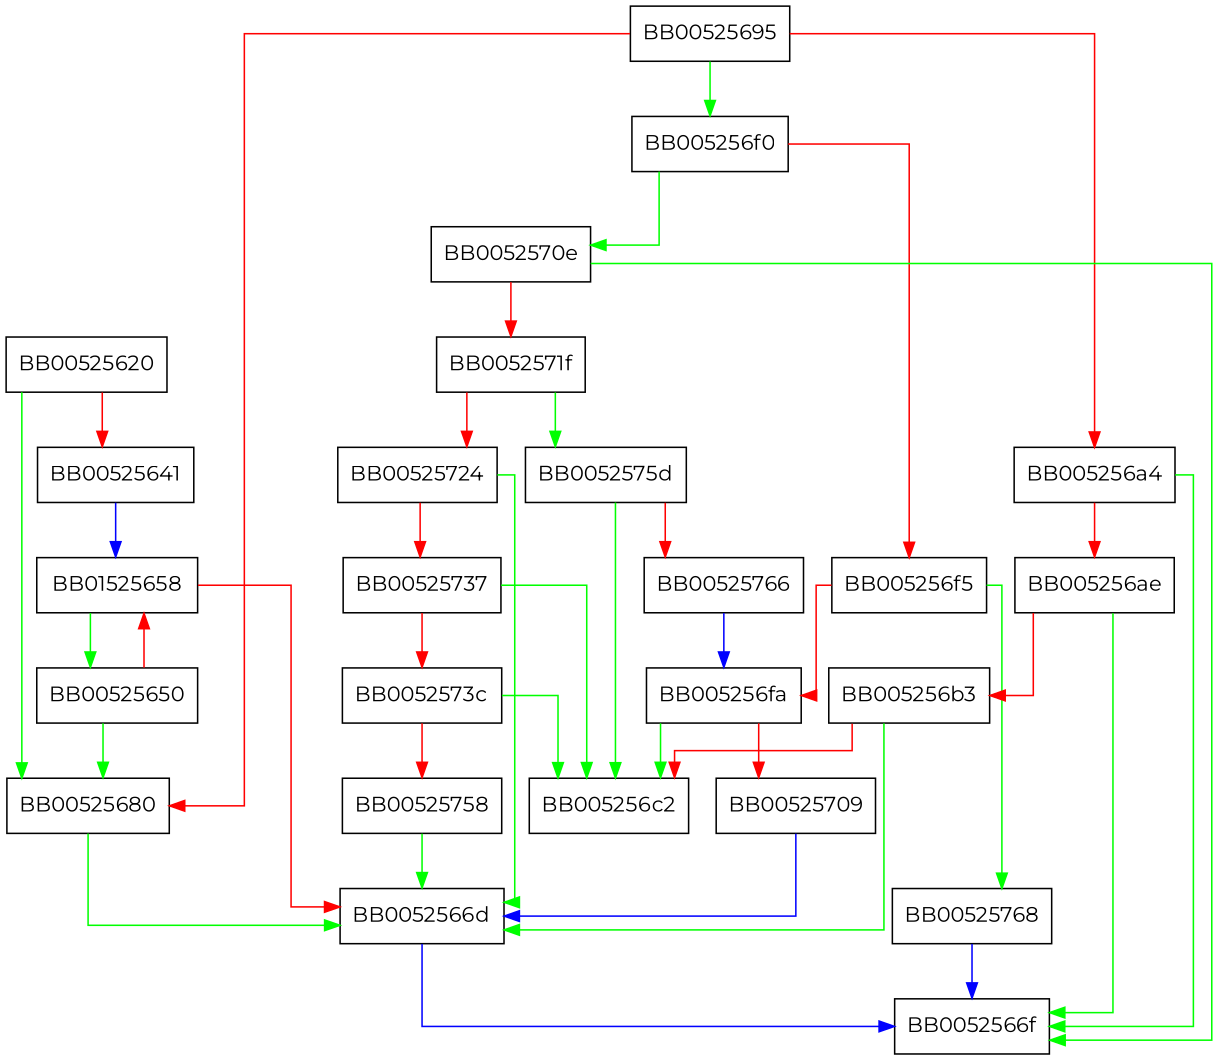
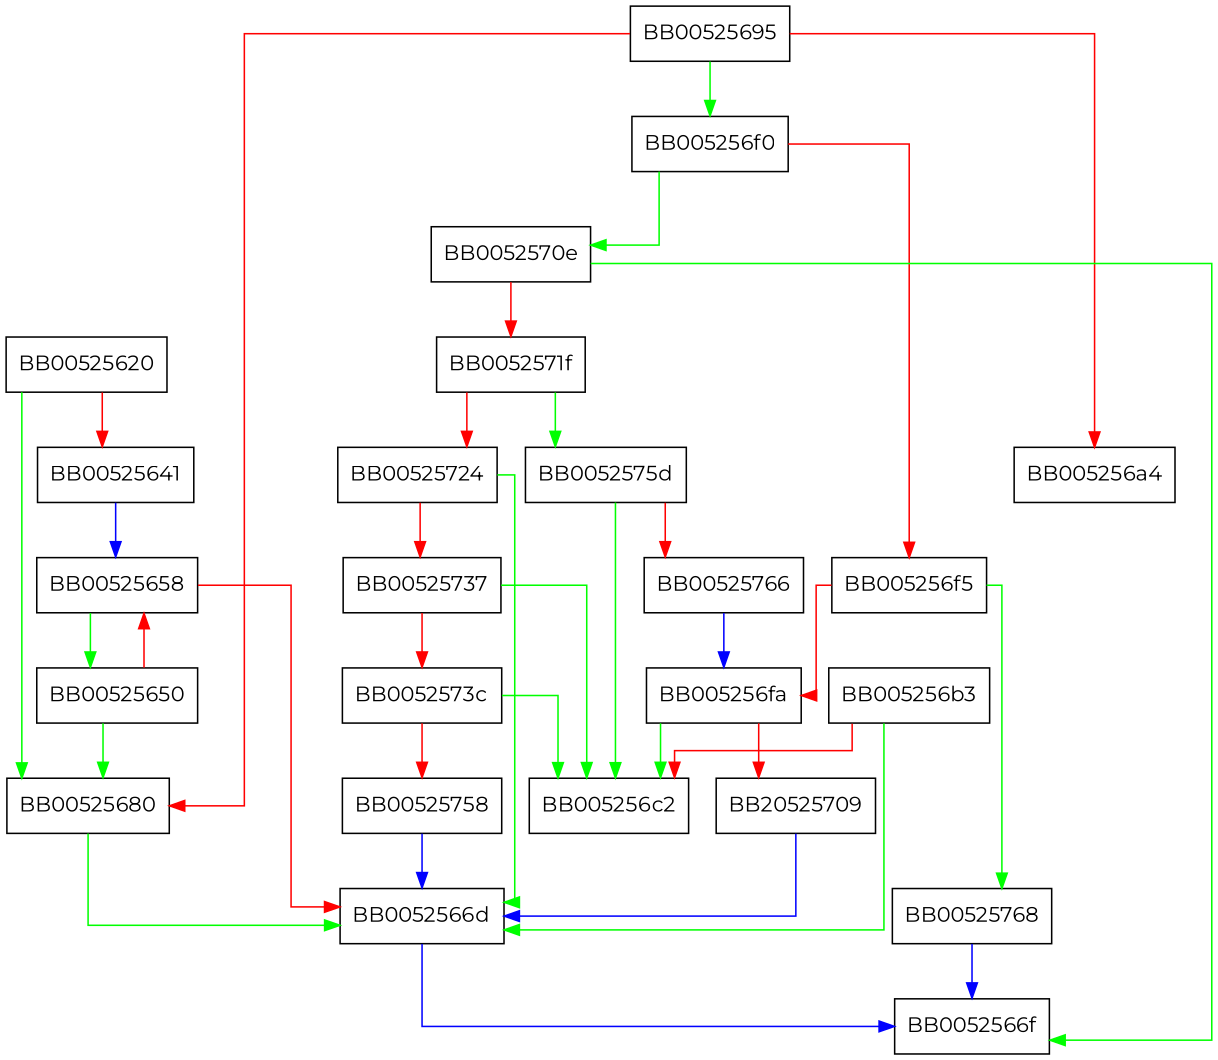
(117, 585) -> (117, 585)
(1095, 585) -> none
(796, 806) -> (796, 806)
(1193, 806) -> none
(422, 853) -> (422, 853)
